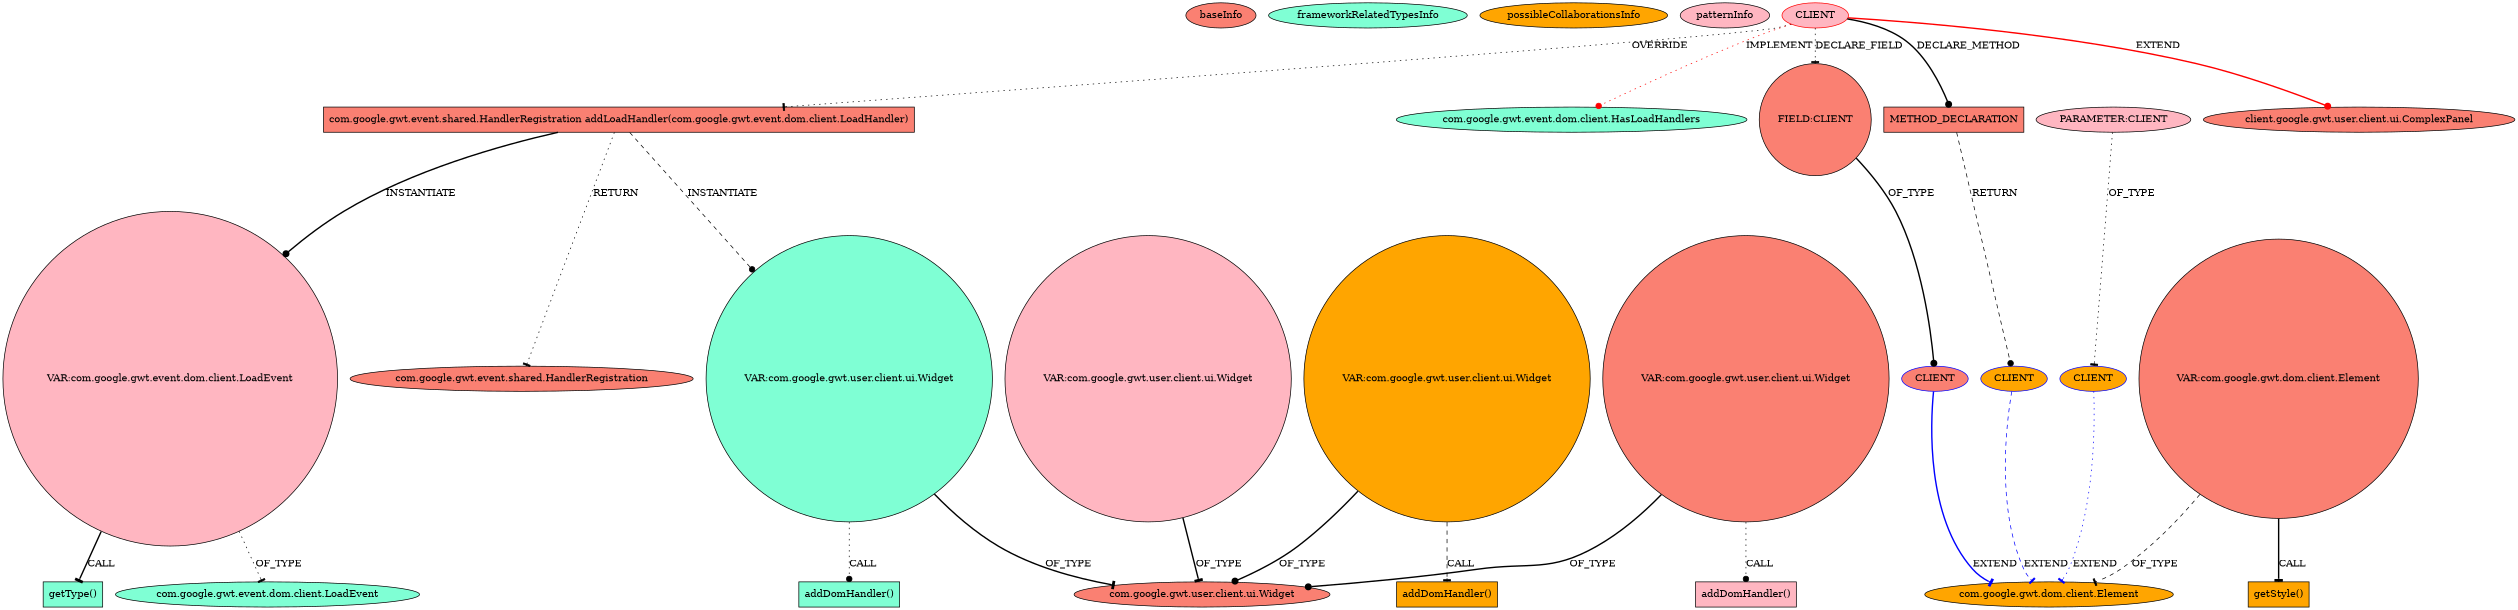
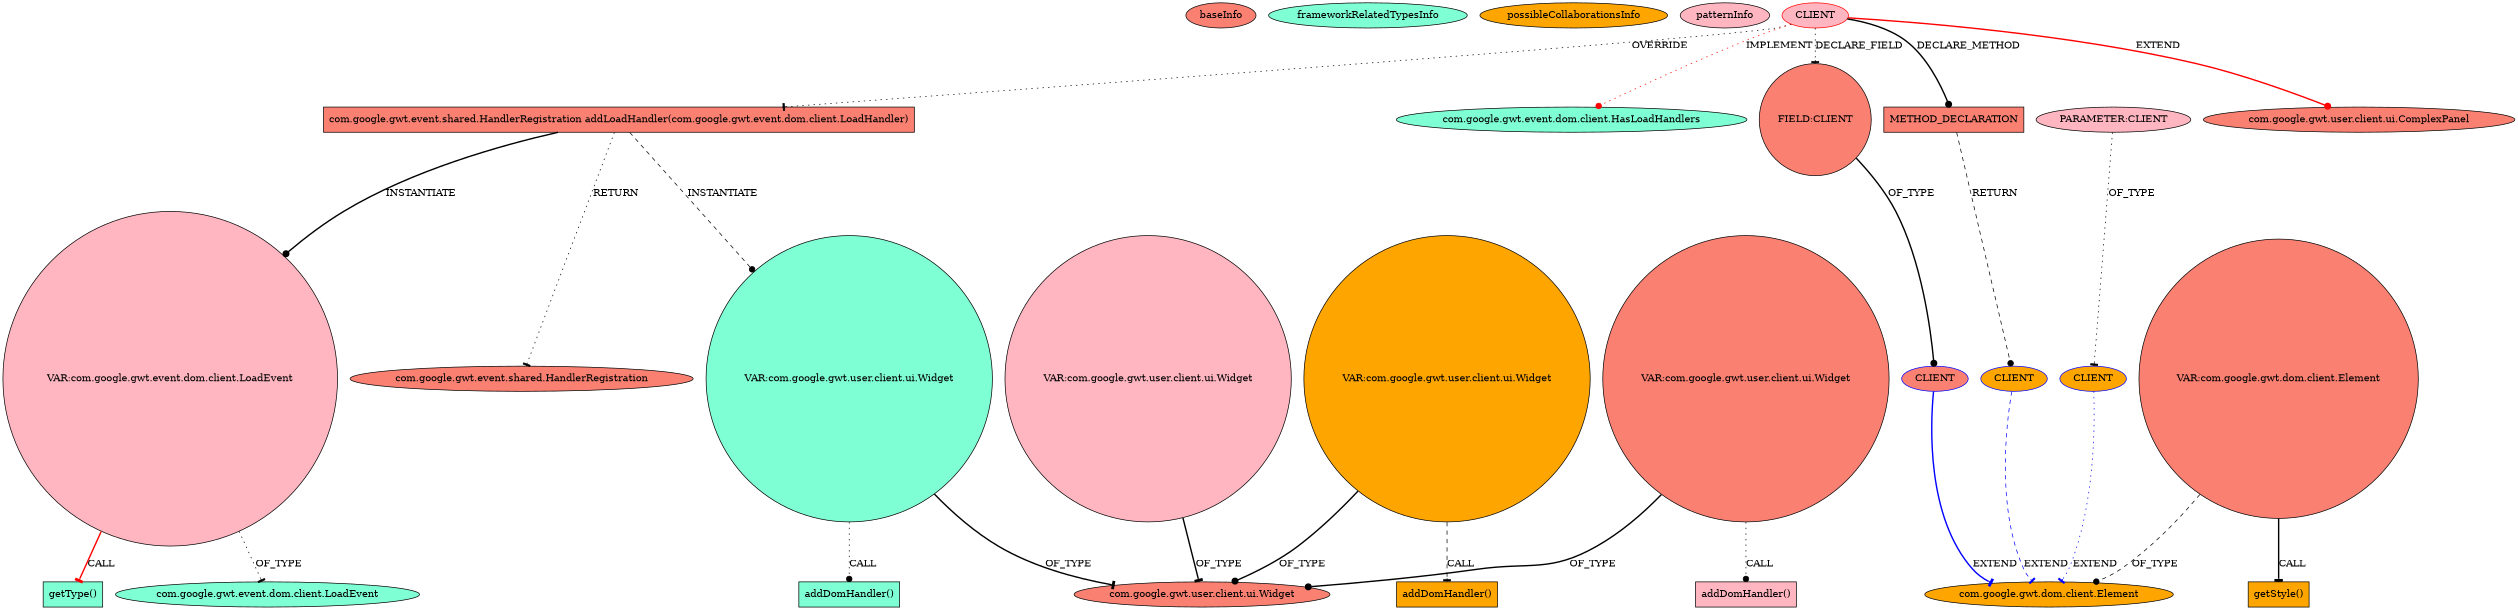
(2359, 120) -> (2359, 120)
(2154, 543) -> (2154, 543)
(91, 555) -> (91, 555)
